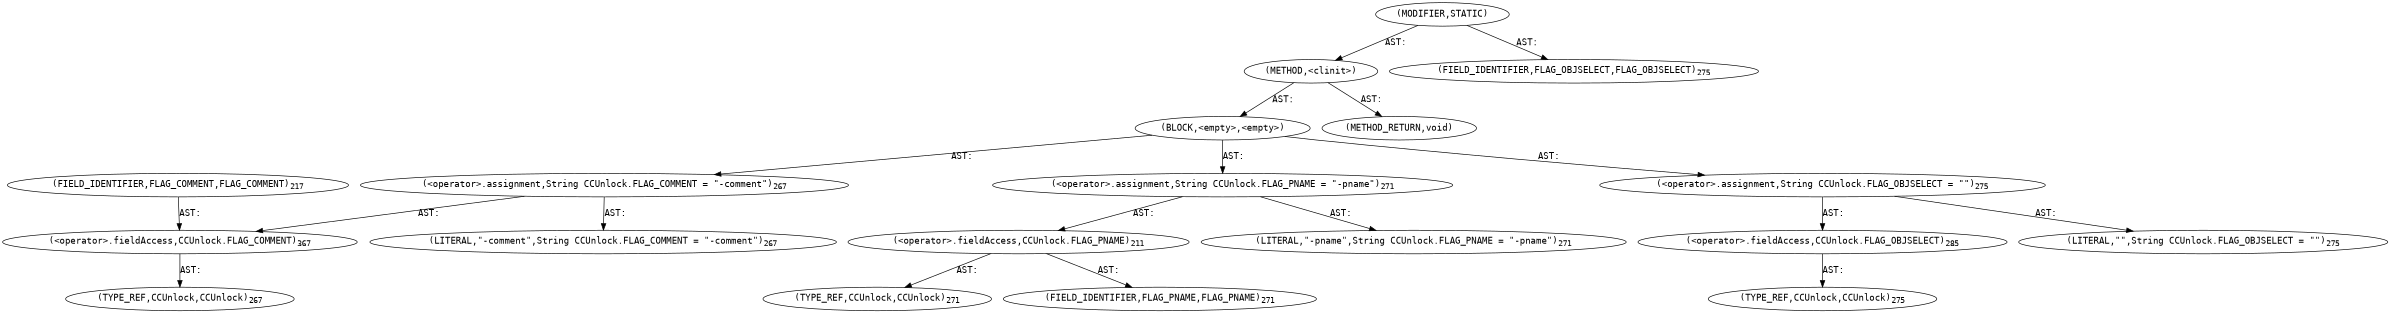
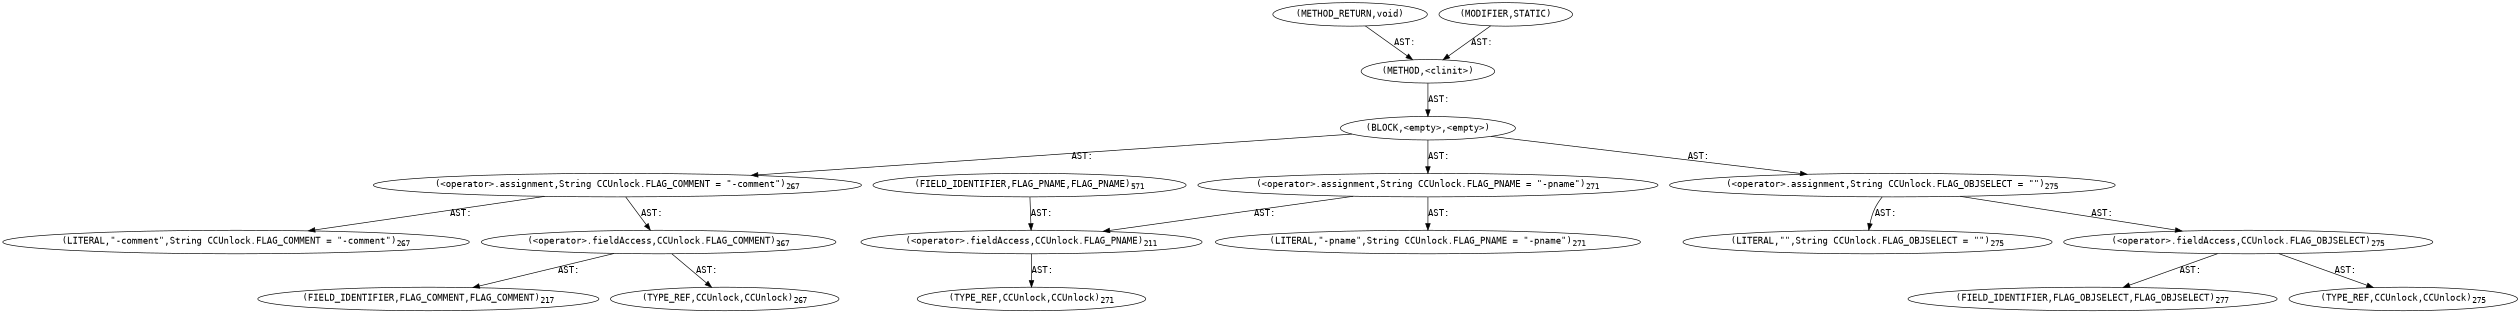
(1504, 41) -> (2174, 269)
(1704, 70) -> (2222, 298)
(1352, 98) -> (1386, 41)
(179, 210) -> (547, 270)
(1952, 241) -> (2378, 241)
(1086, 269) -> (1030, 210)
(1268, 298) -> (1138, 184)
